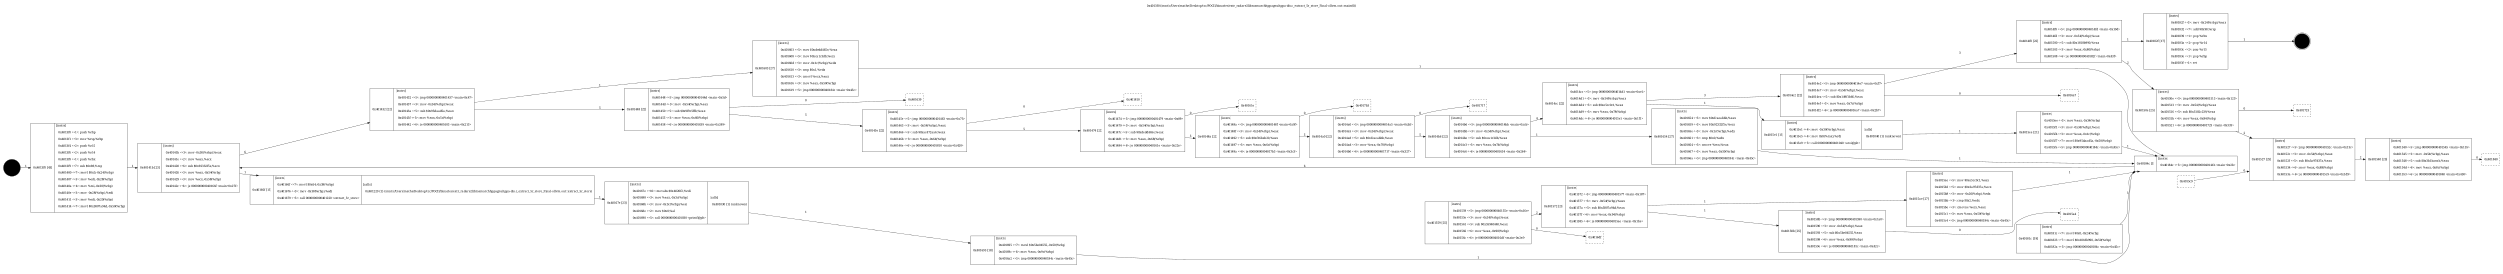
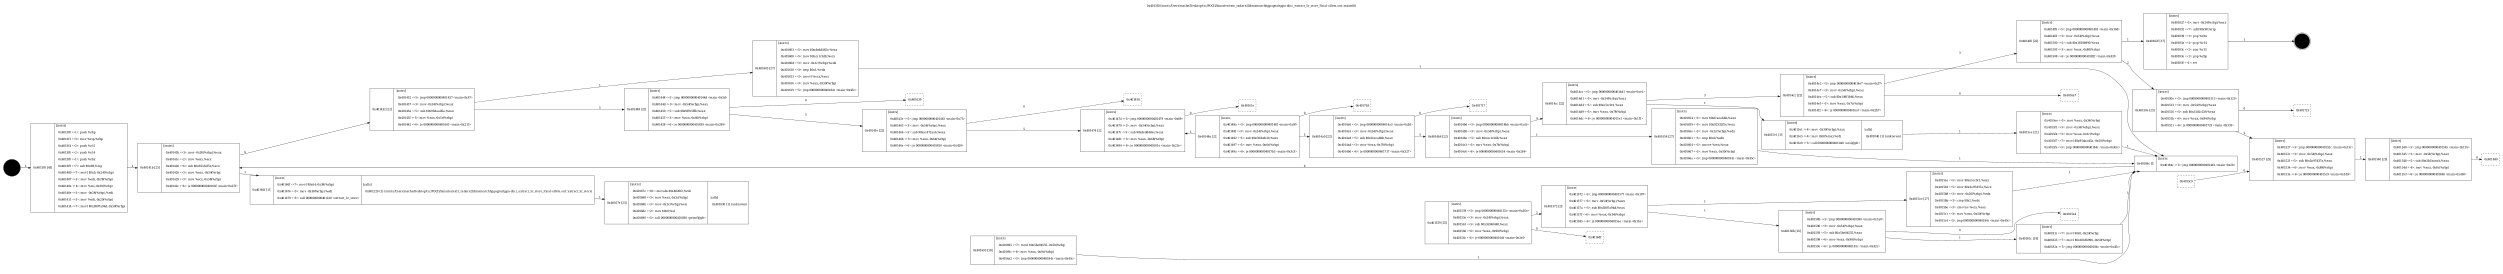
(1189, 138) -> (1191, 134)
(859, 228) -> none
none -> (1950, 240)
